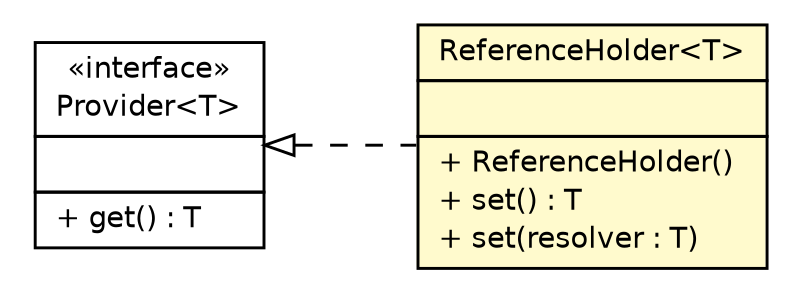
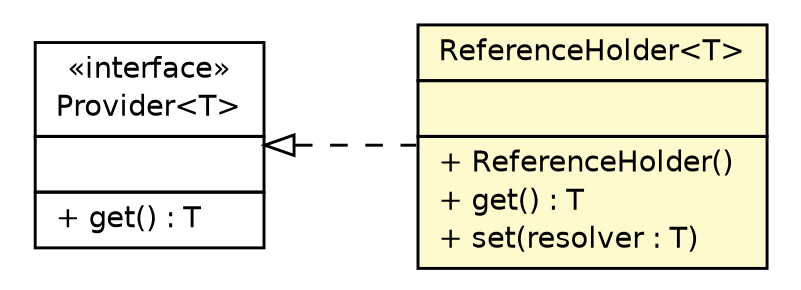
(510, 201) -> (512, 201)
